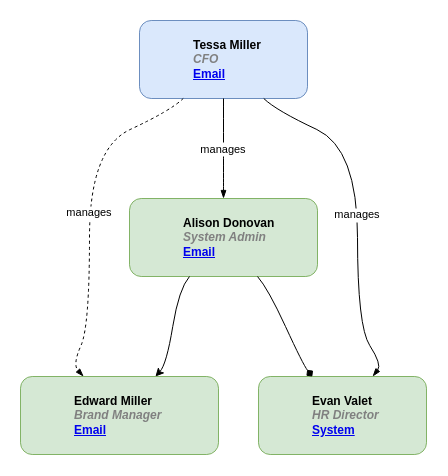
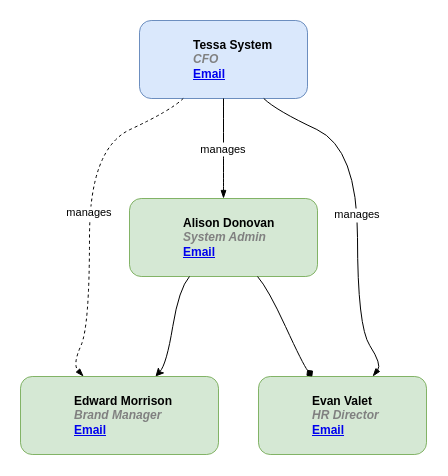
(228, 60) -> (232, 60)
(117, 416) -> (122, 416)
(346, 416) -> (346, 416)
